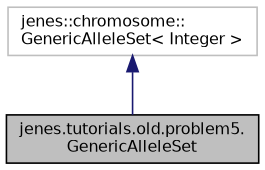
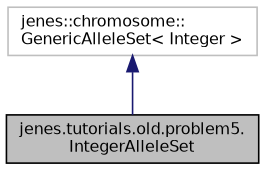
(133, 139) -> (133, 139)
